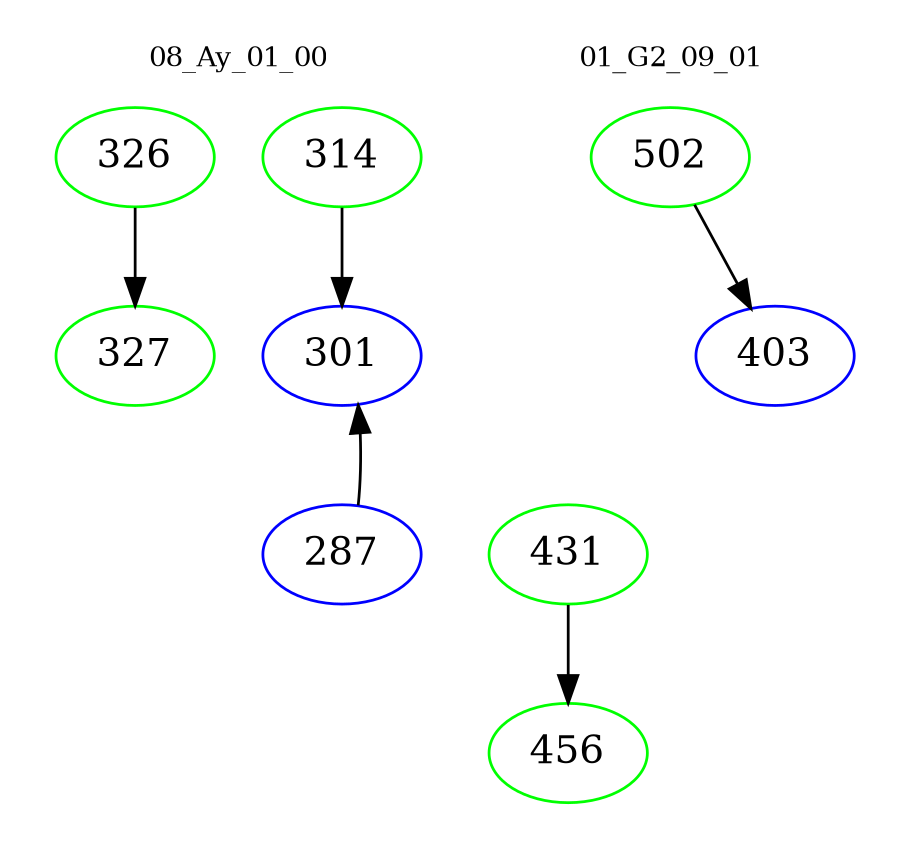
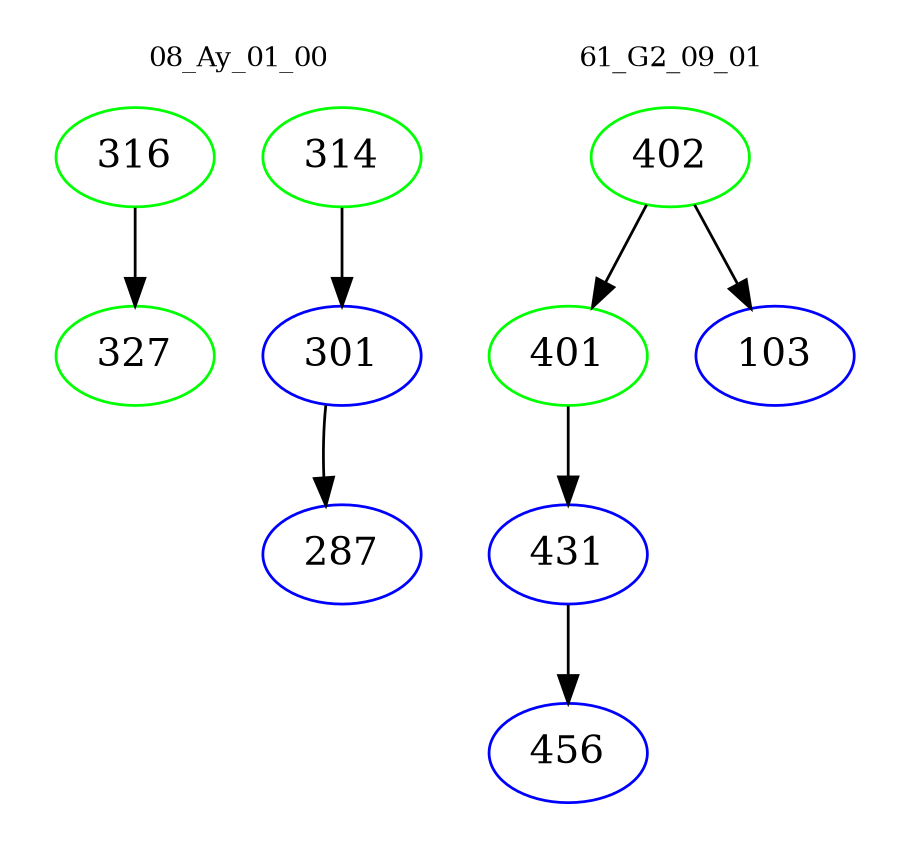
(672, 59) -> (672, 59)
(135, 157) -> (135, 157)
(670, 157) -> (670, 157)
none -> (568, 356)
(775, 356) -> (775, 356)
(360, 469) -> (324, 441)
(568, 554) -> (568, 554)
(568, 753) -> (568, 753)
